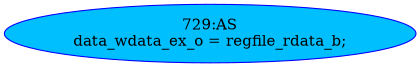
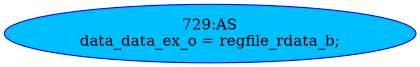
(210, 34) -> (210, 34)
